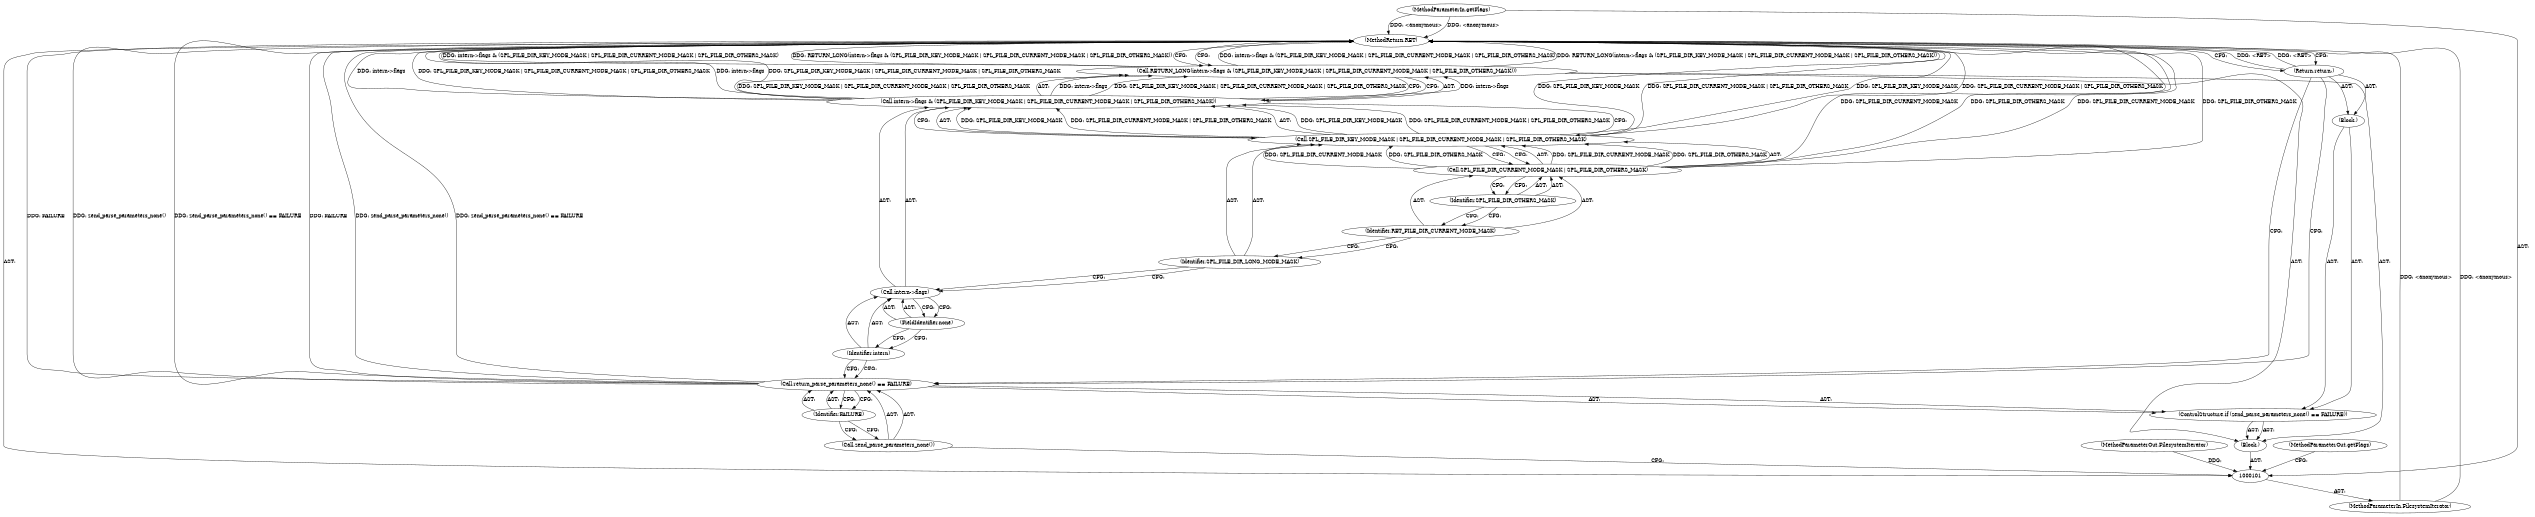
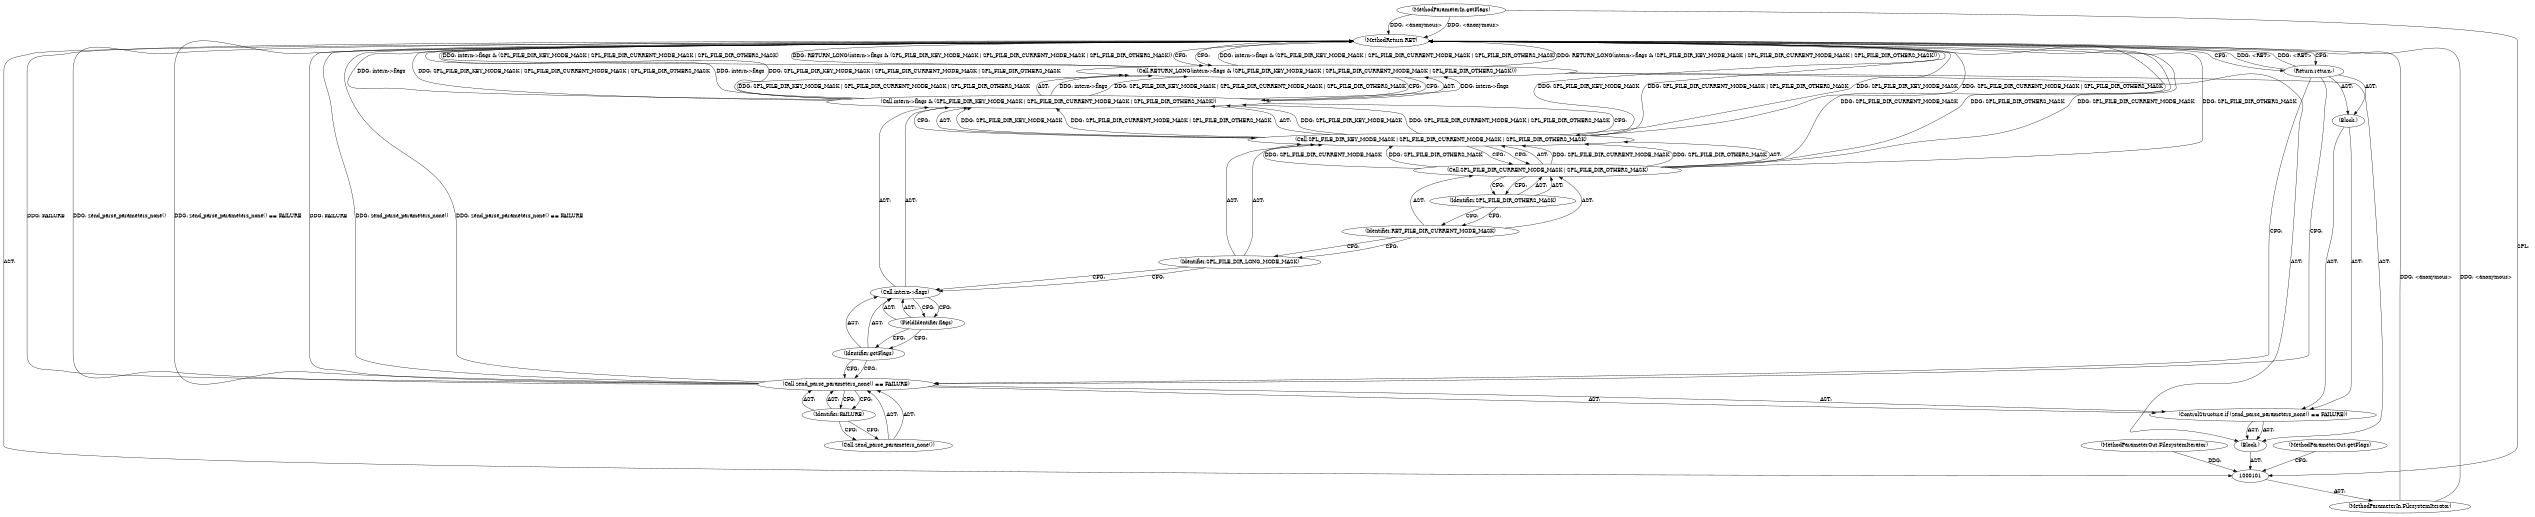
(2524, 247) -> (2524, 247)
(927, 323) -> (927, 323)
(869, 354) -> (869, 354)
(846, 384) -> (846, 384)
(1589, 461) -> none
